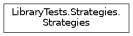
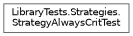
(66, 18) -> (66, 18)
